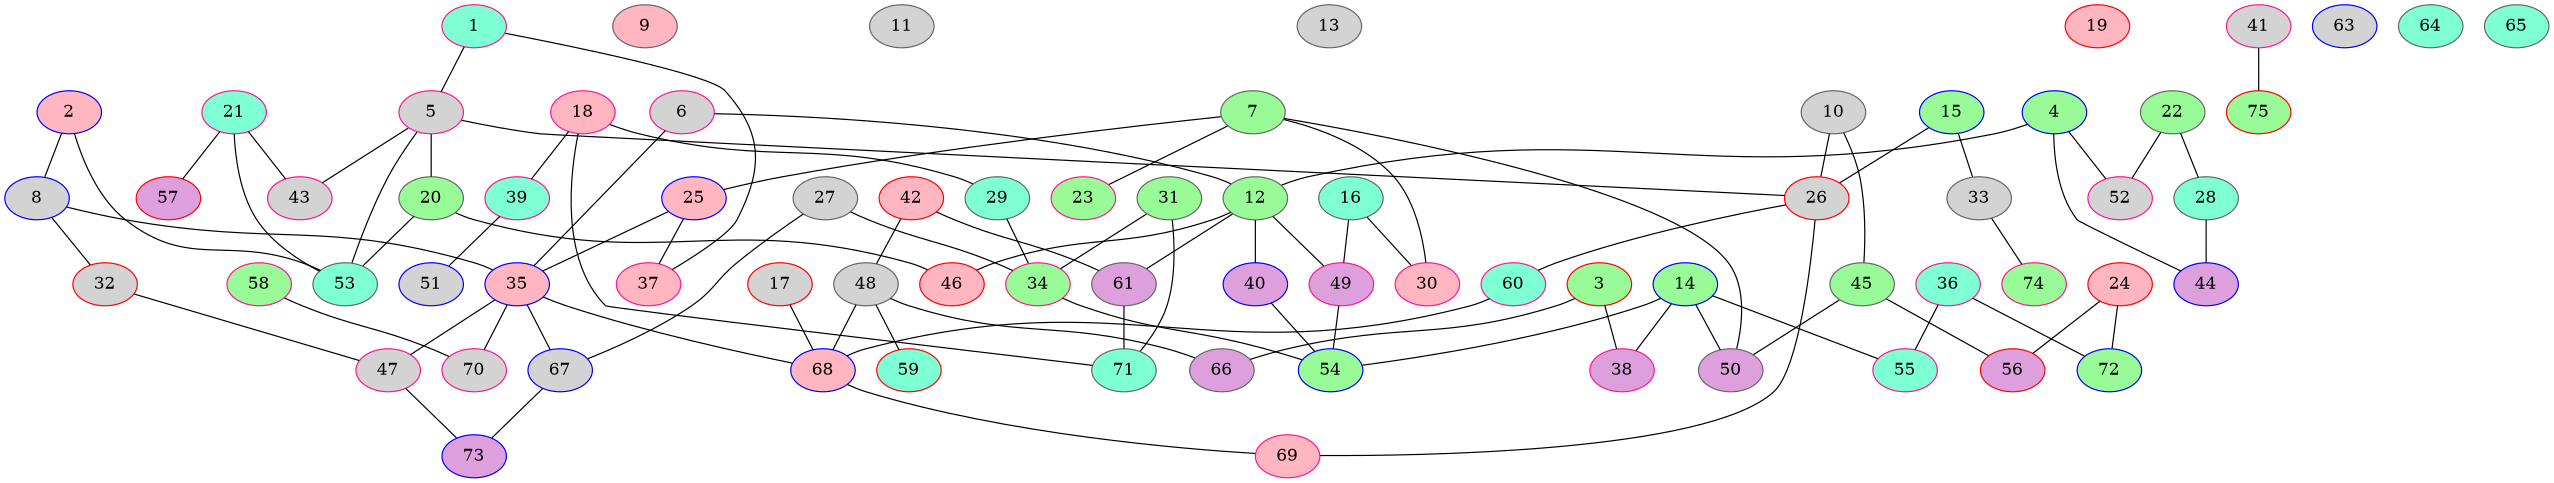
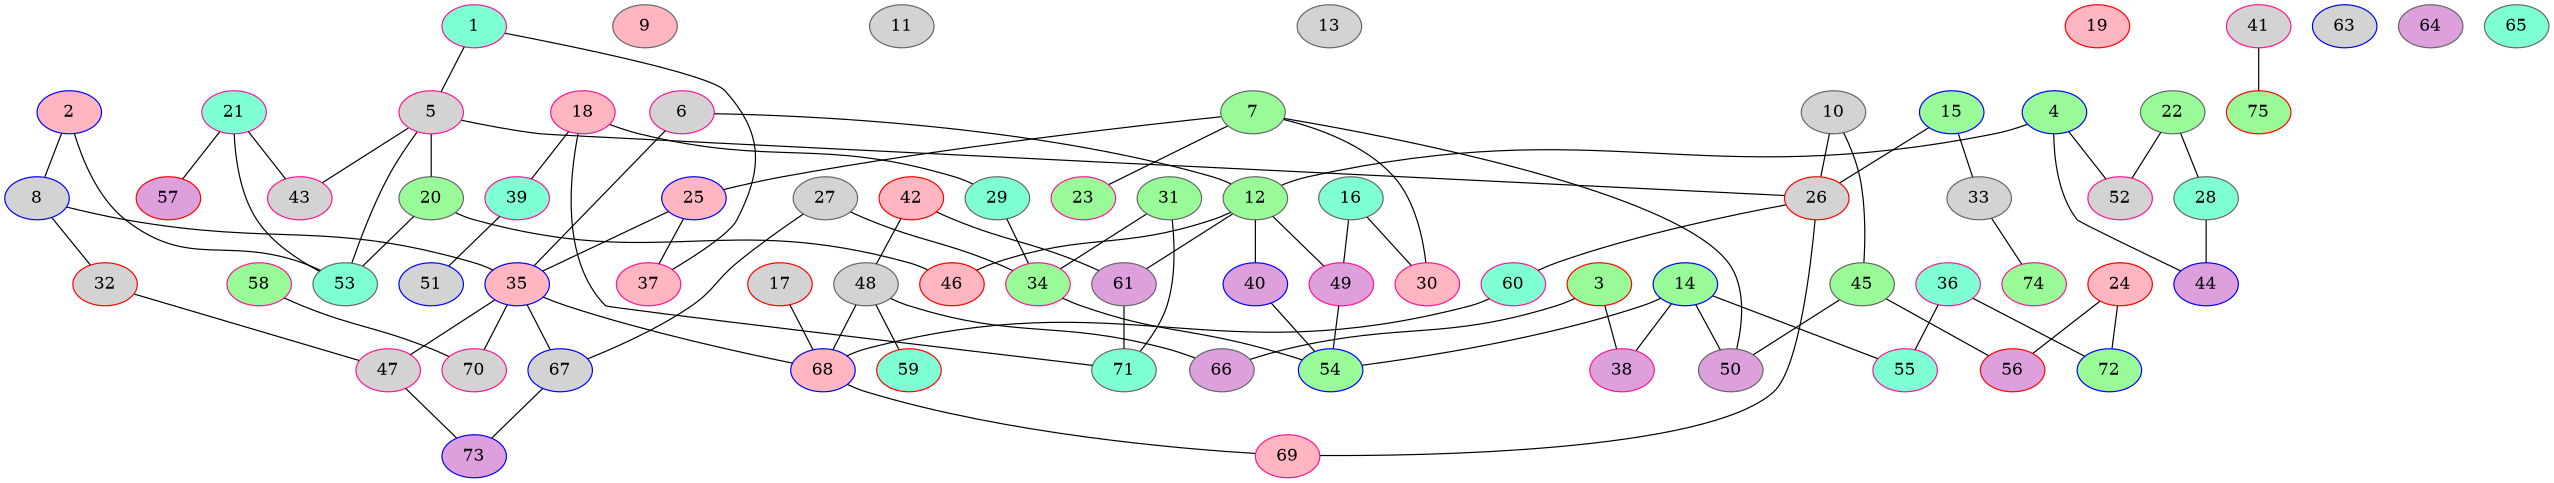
(2431, 26) -> (2431, 26)
